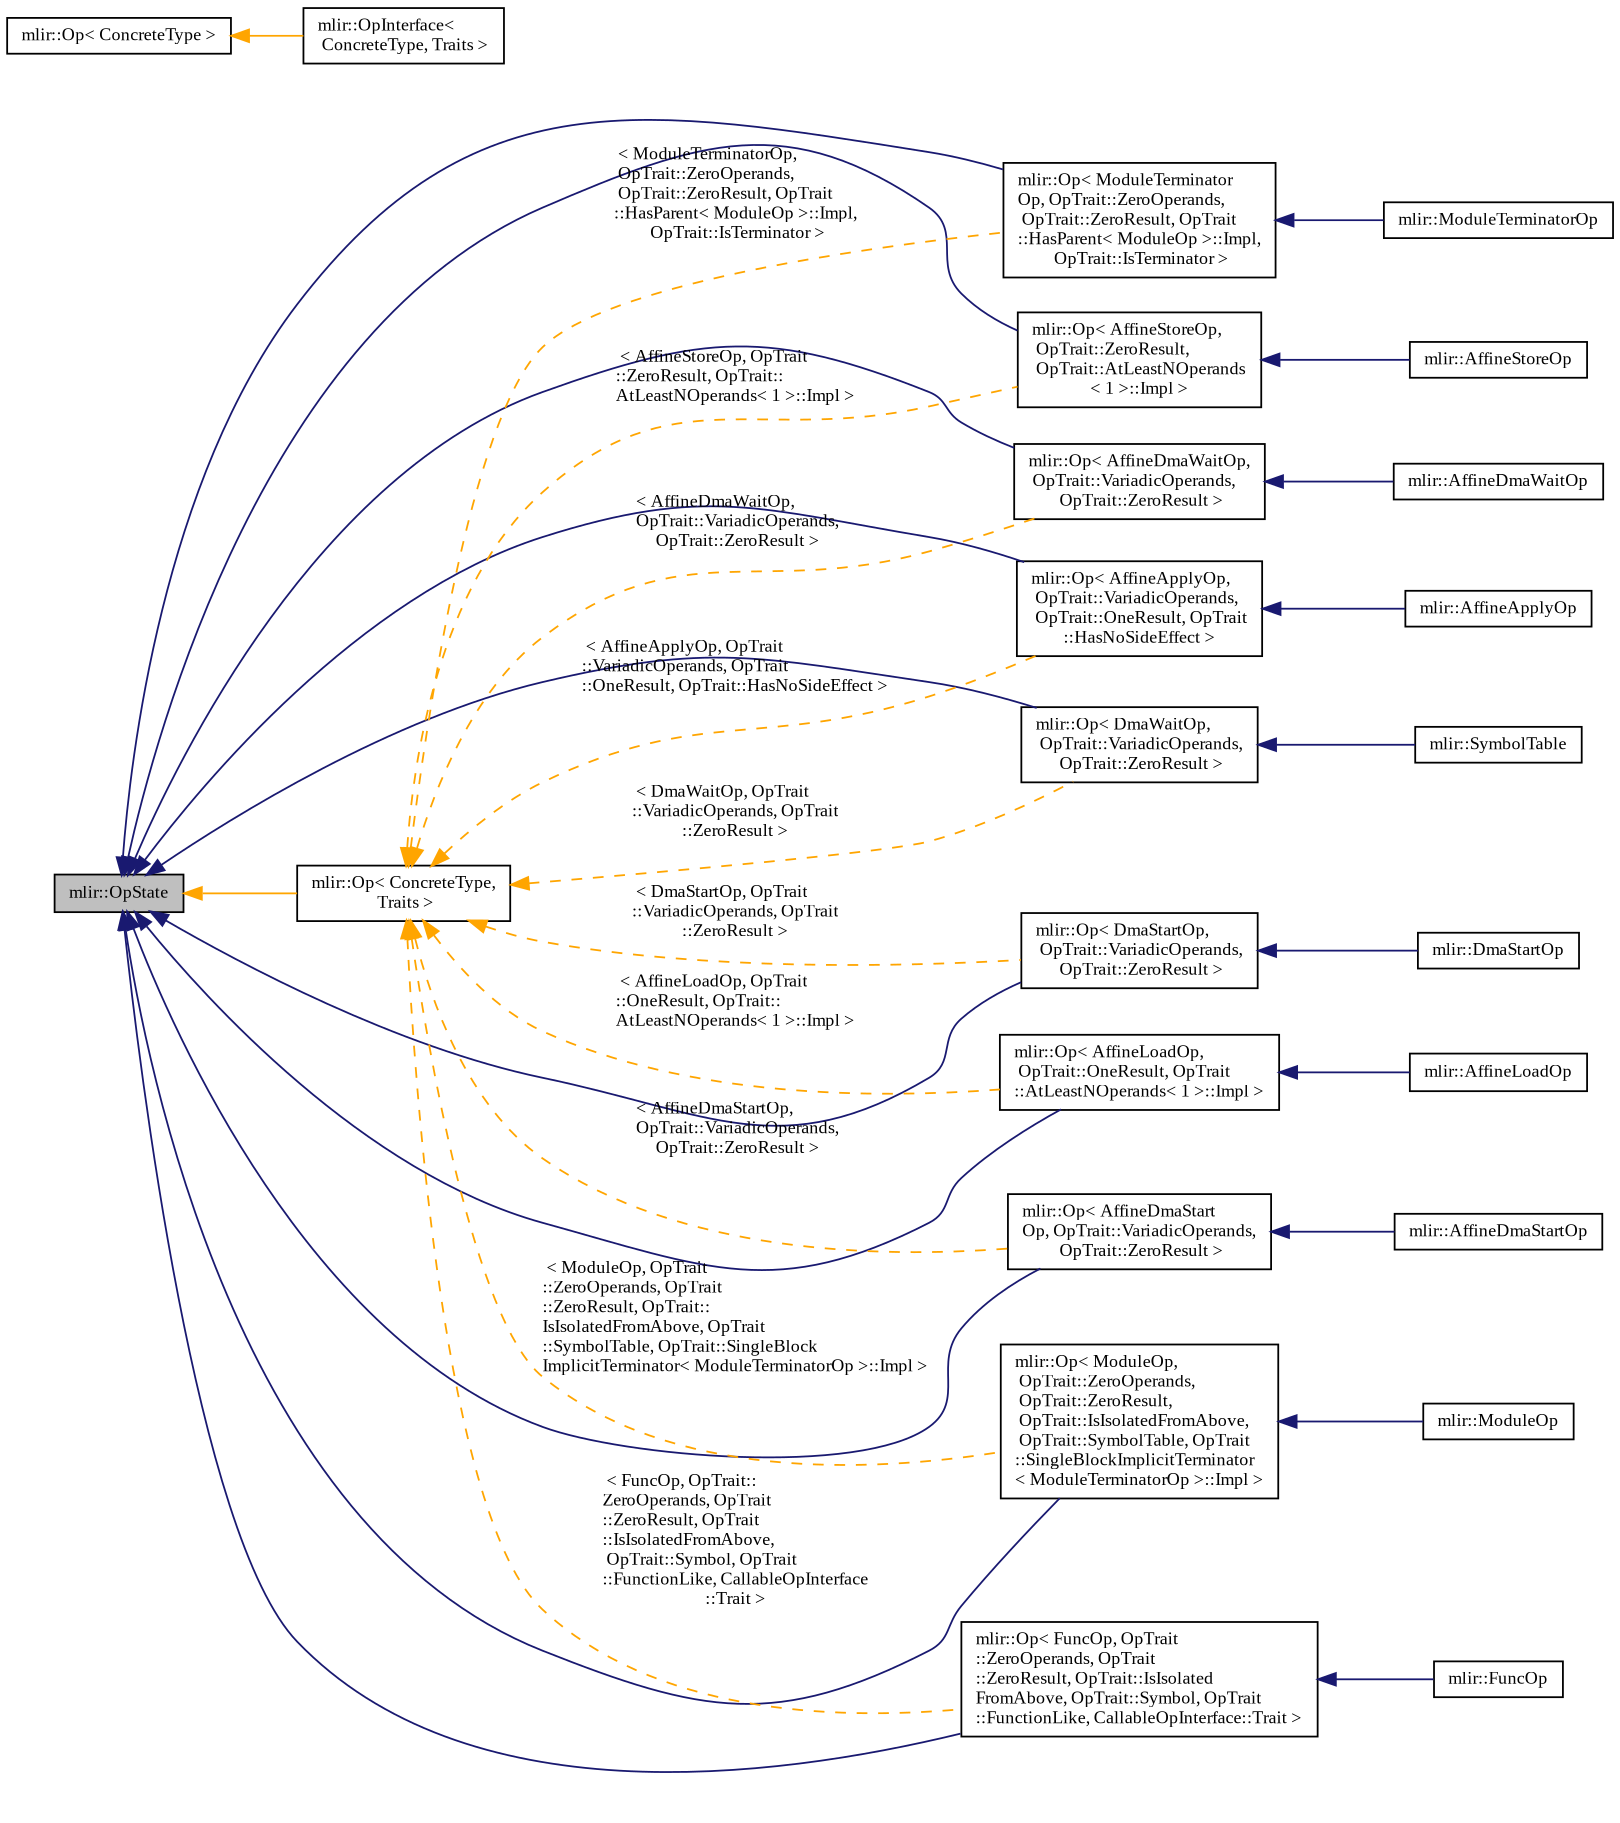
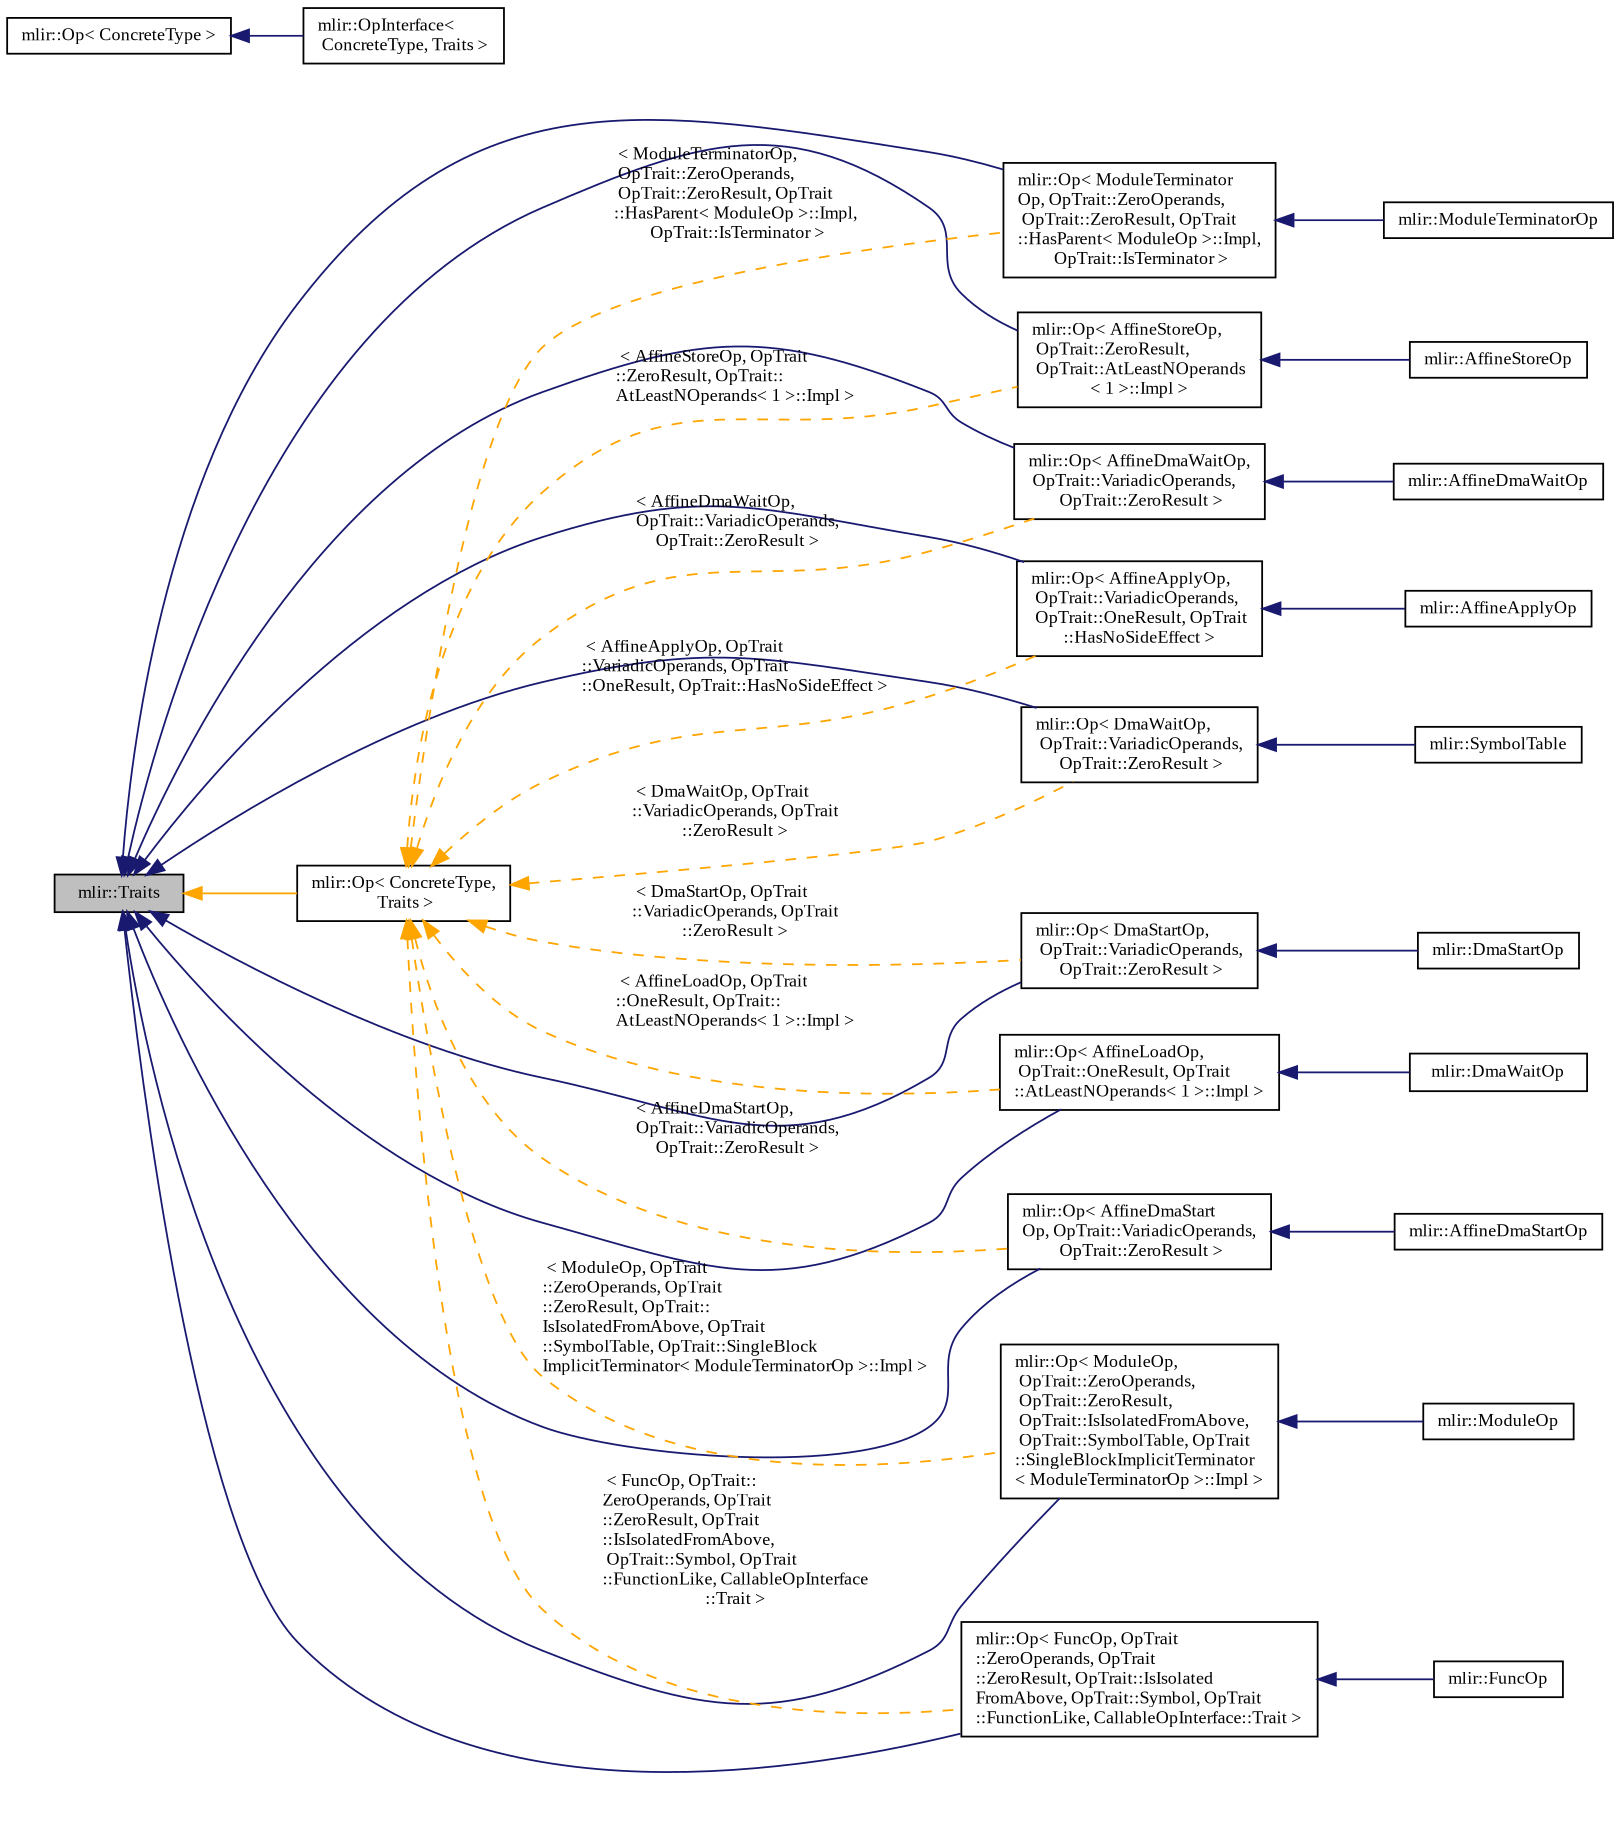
(276, 36) -> (276, 36)
(119, 893) -> (119, 893)
(1498, 1072) -> (1498, 1072)
